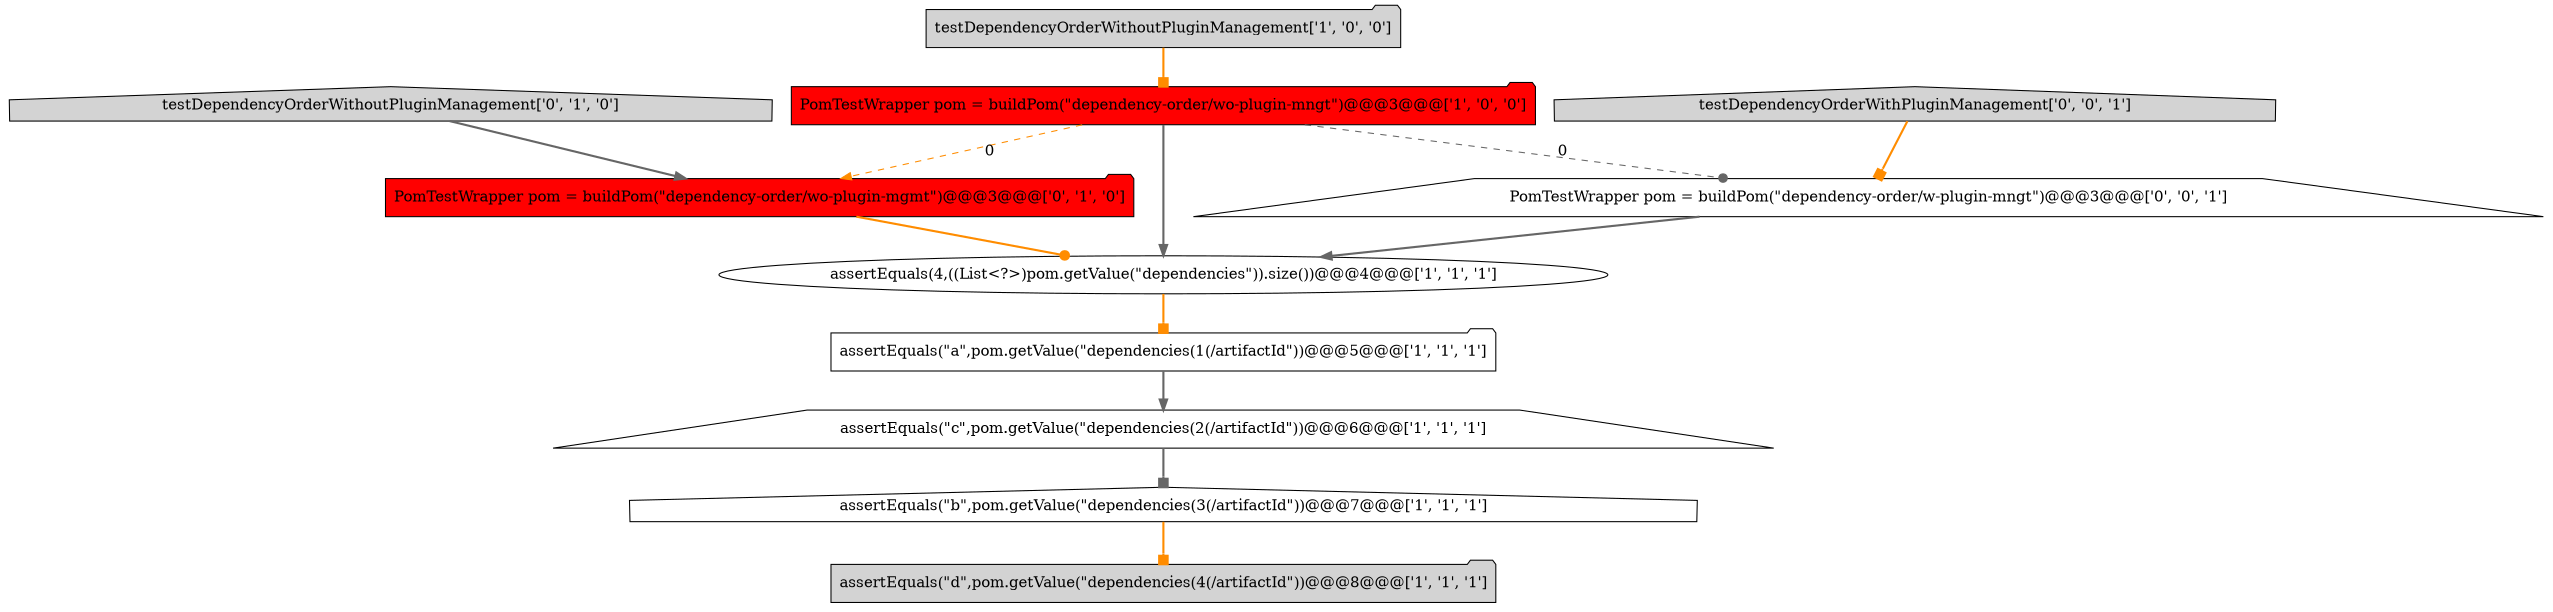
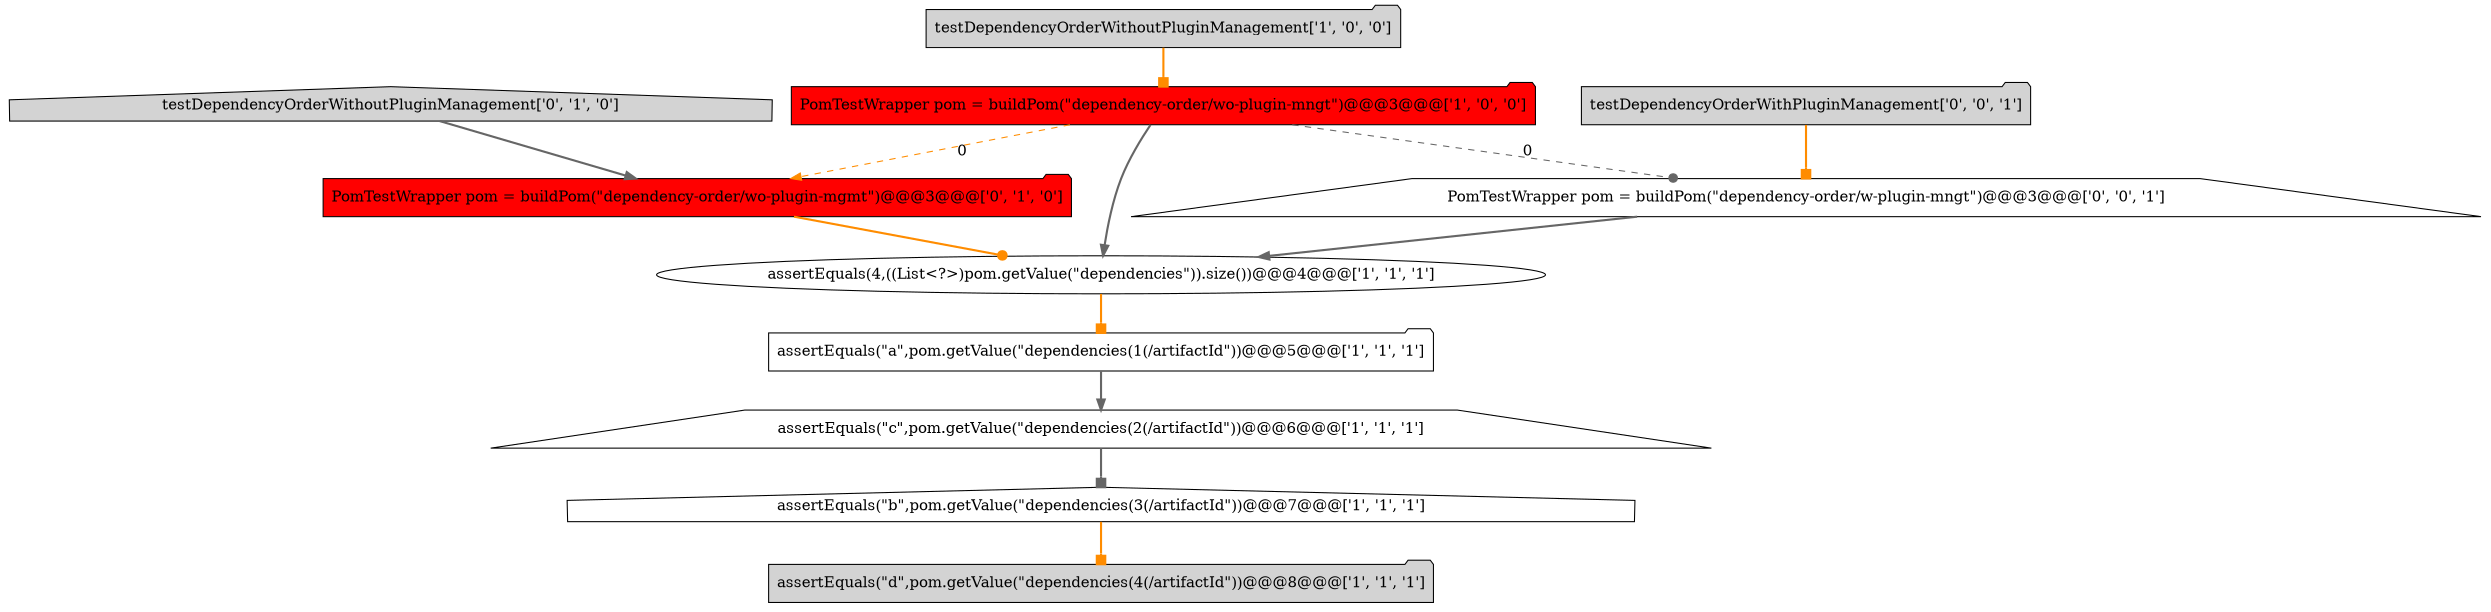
(1915, 106) -> (1806, 106)
